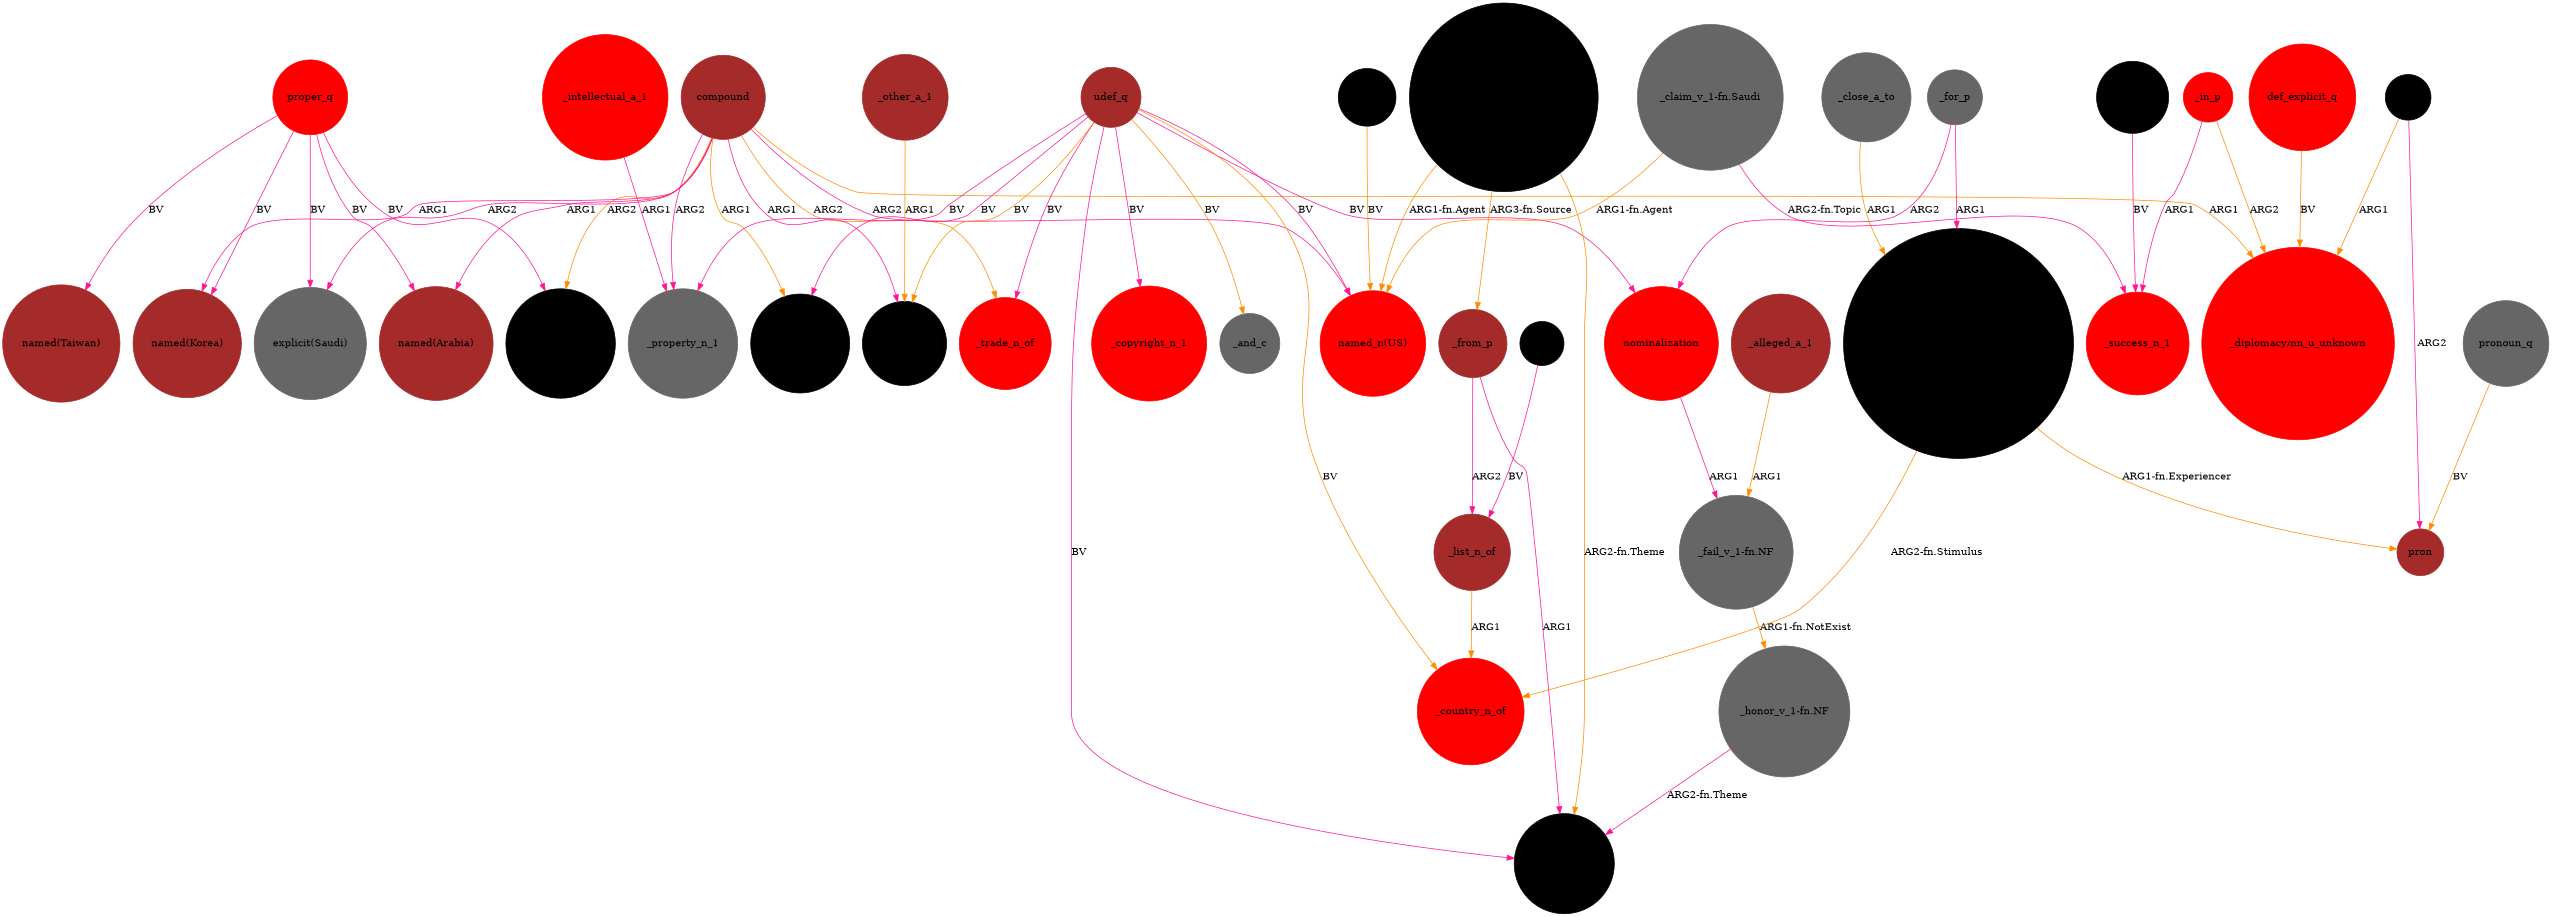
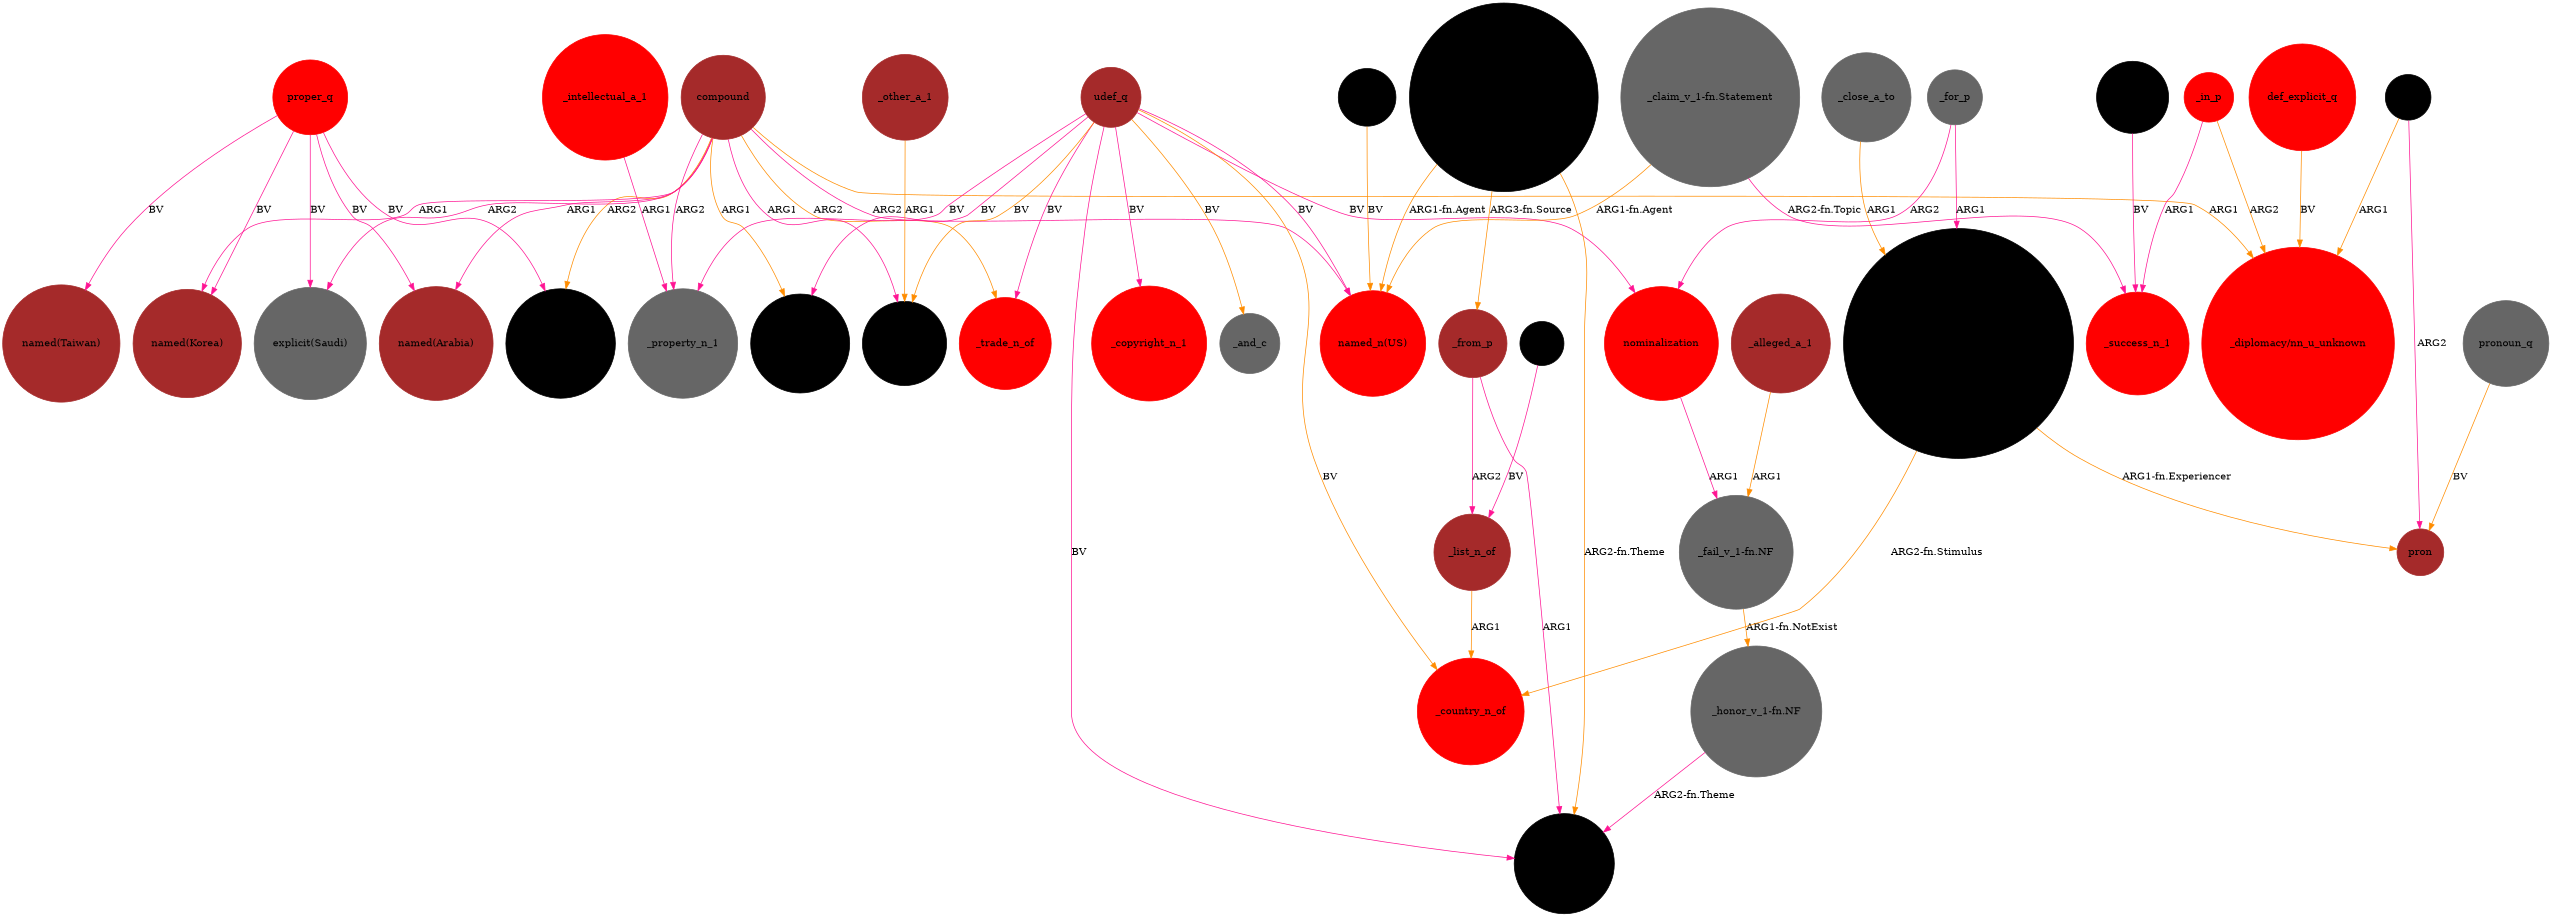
(1710, 97) -> (1710, 97)
